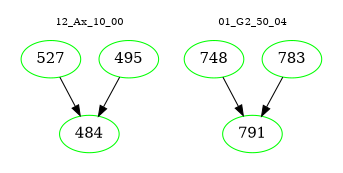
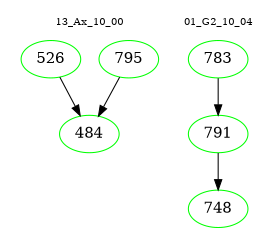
(90, 22) -> (90, 22)
(253, 22) -> (219, 22)
(51, 59) -> (51, 59)
(129, 59) -> (129, 59)
(231, 92) -> (218, 166)
